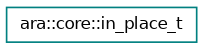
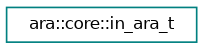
(102, 25) -> (102, 25)
